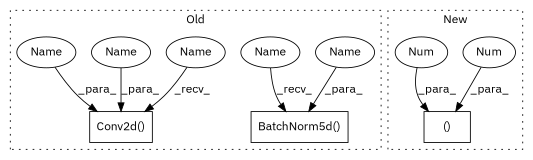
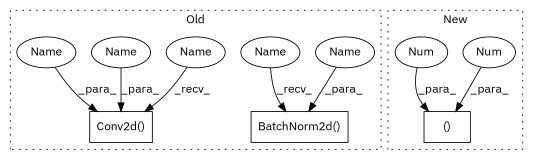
(300, 127) -> (300, 127)
